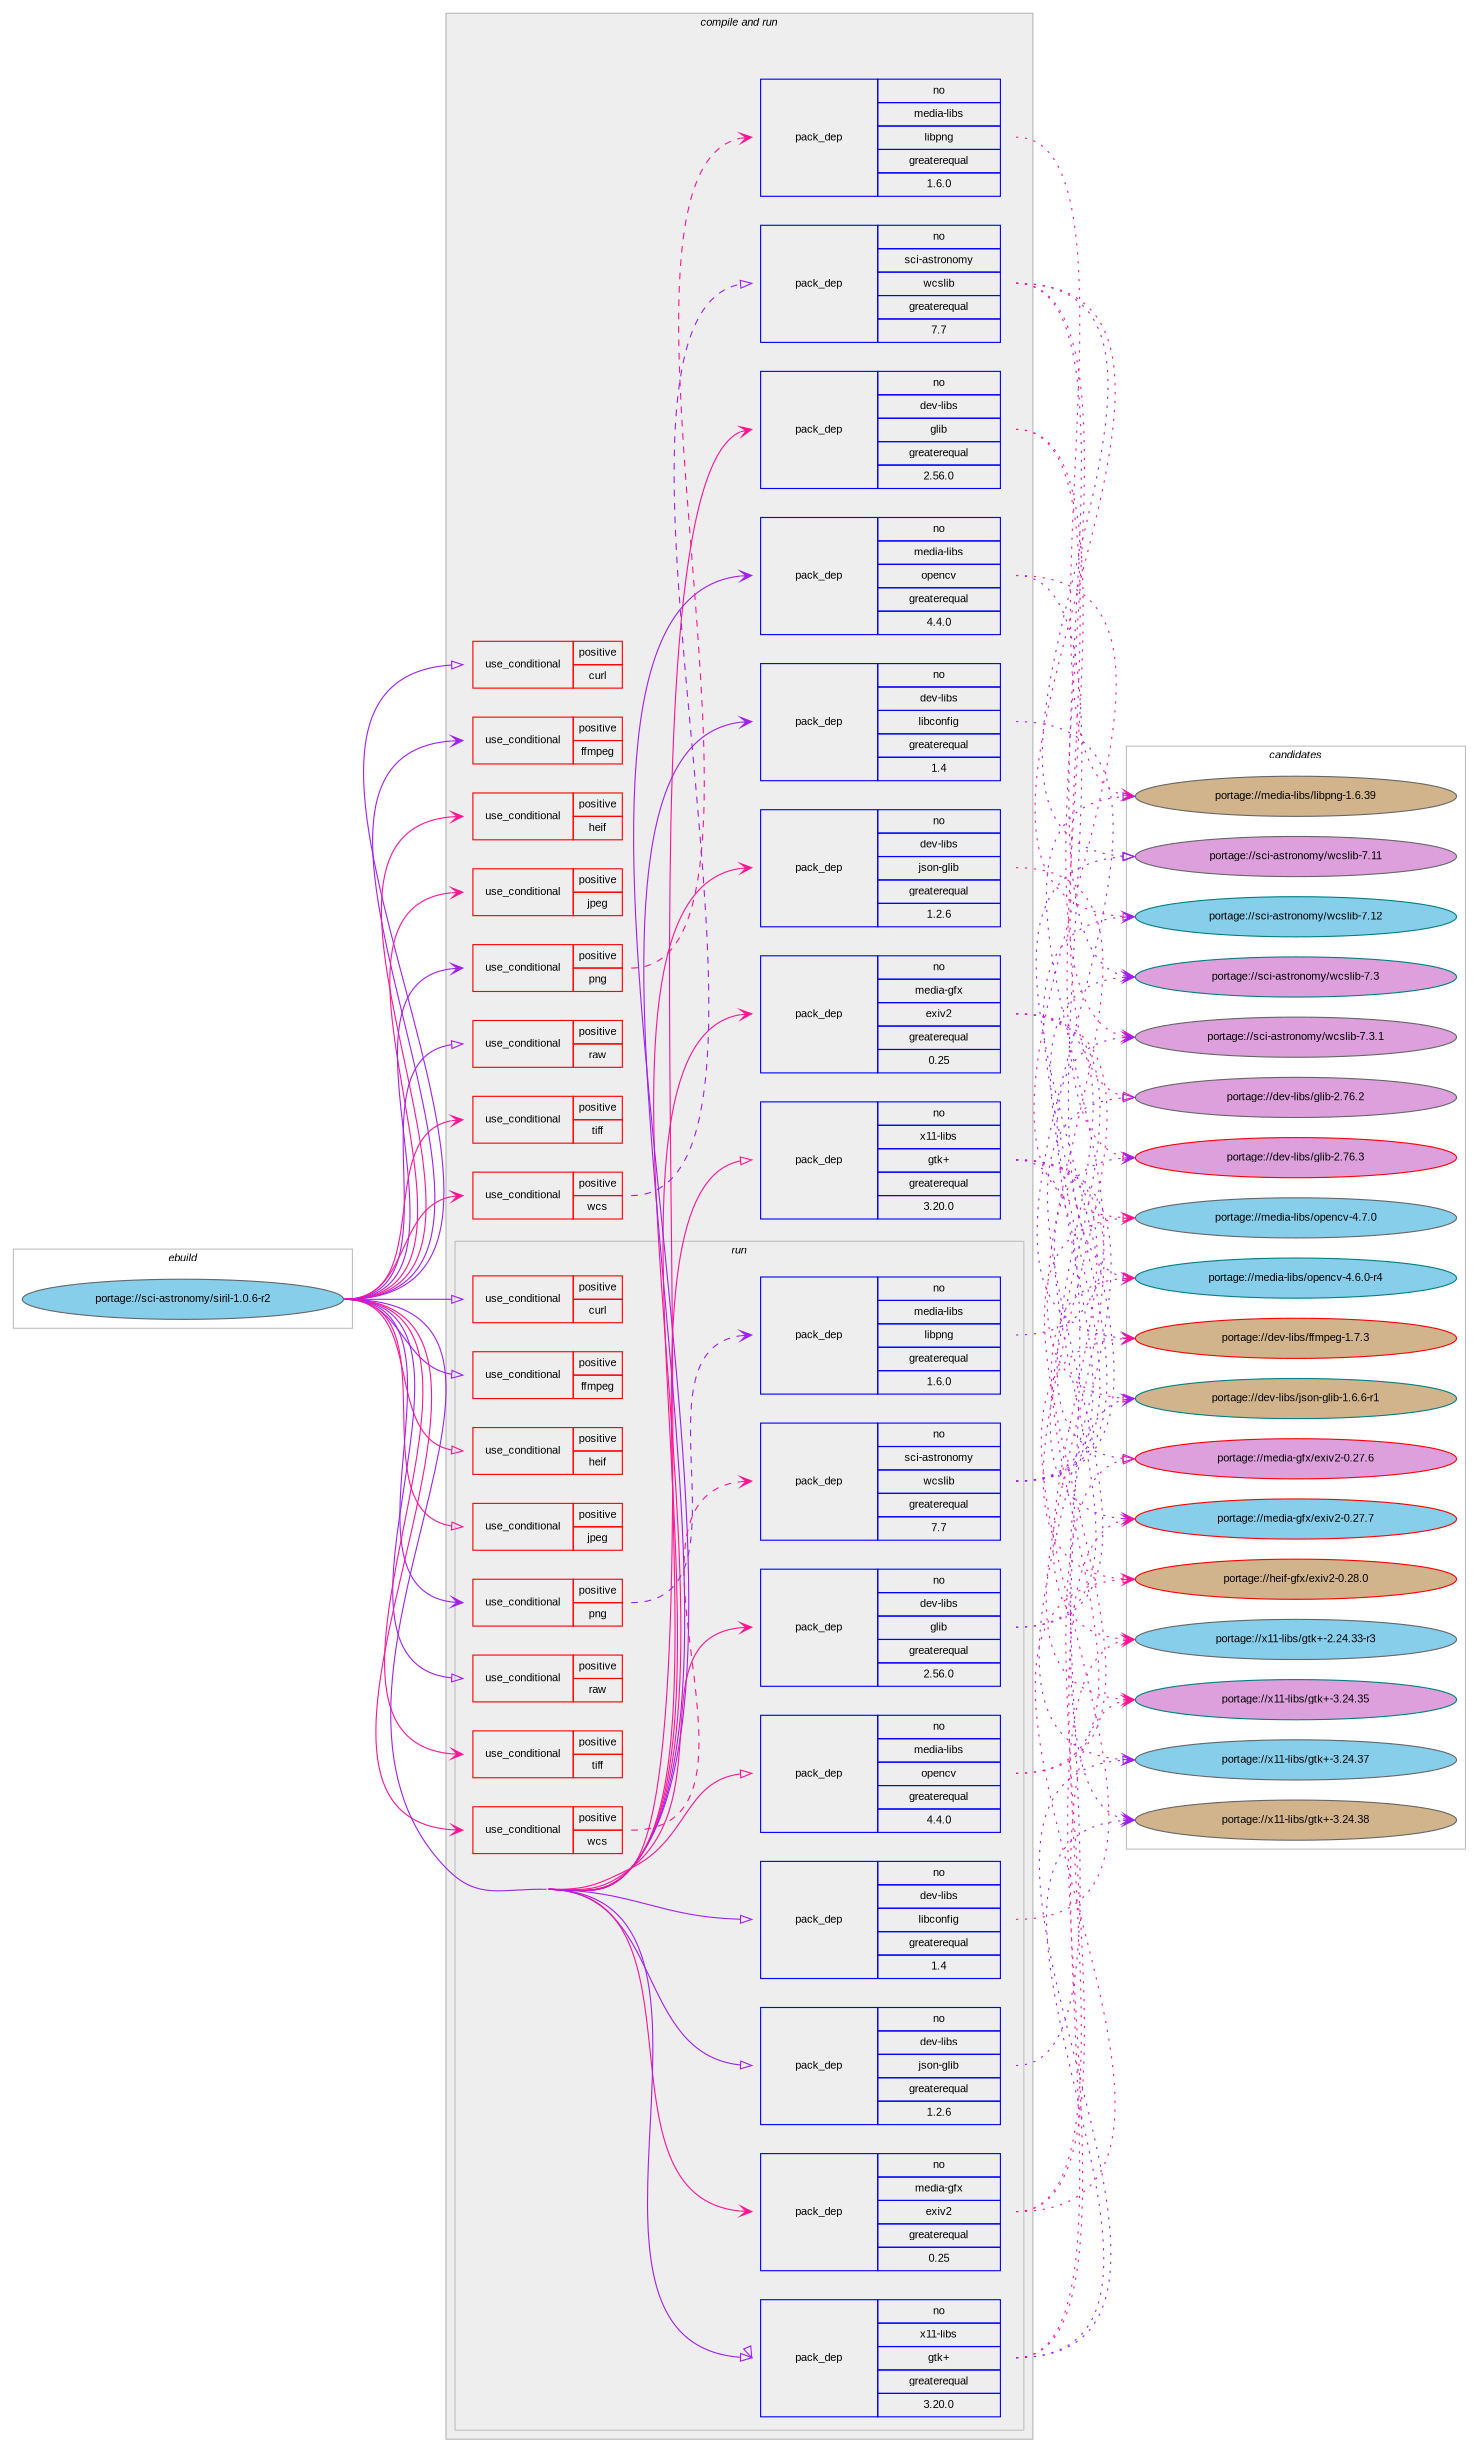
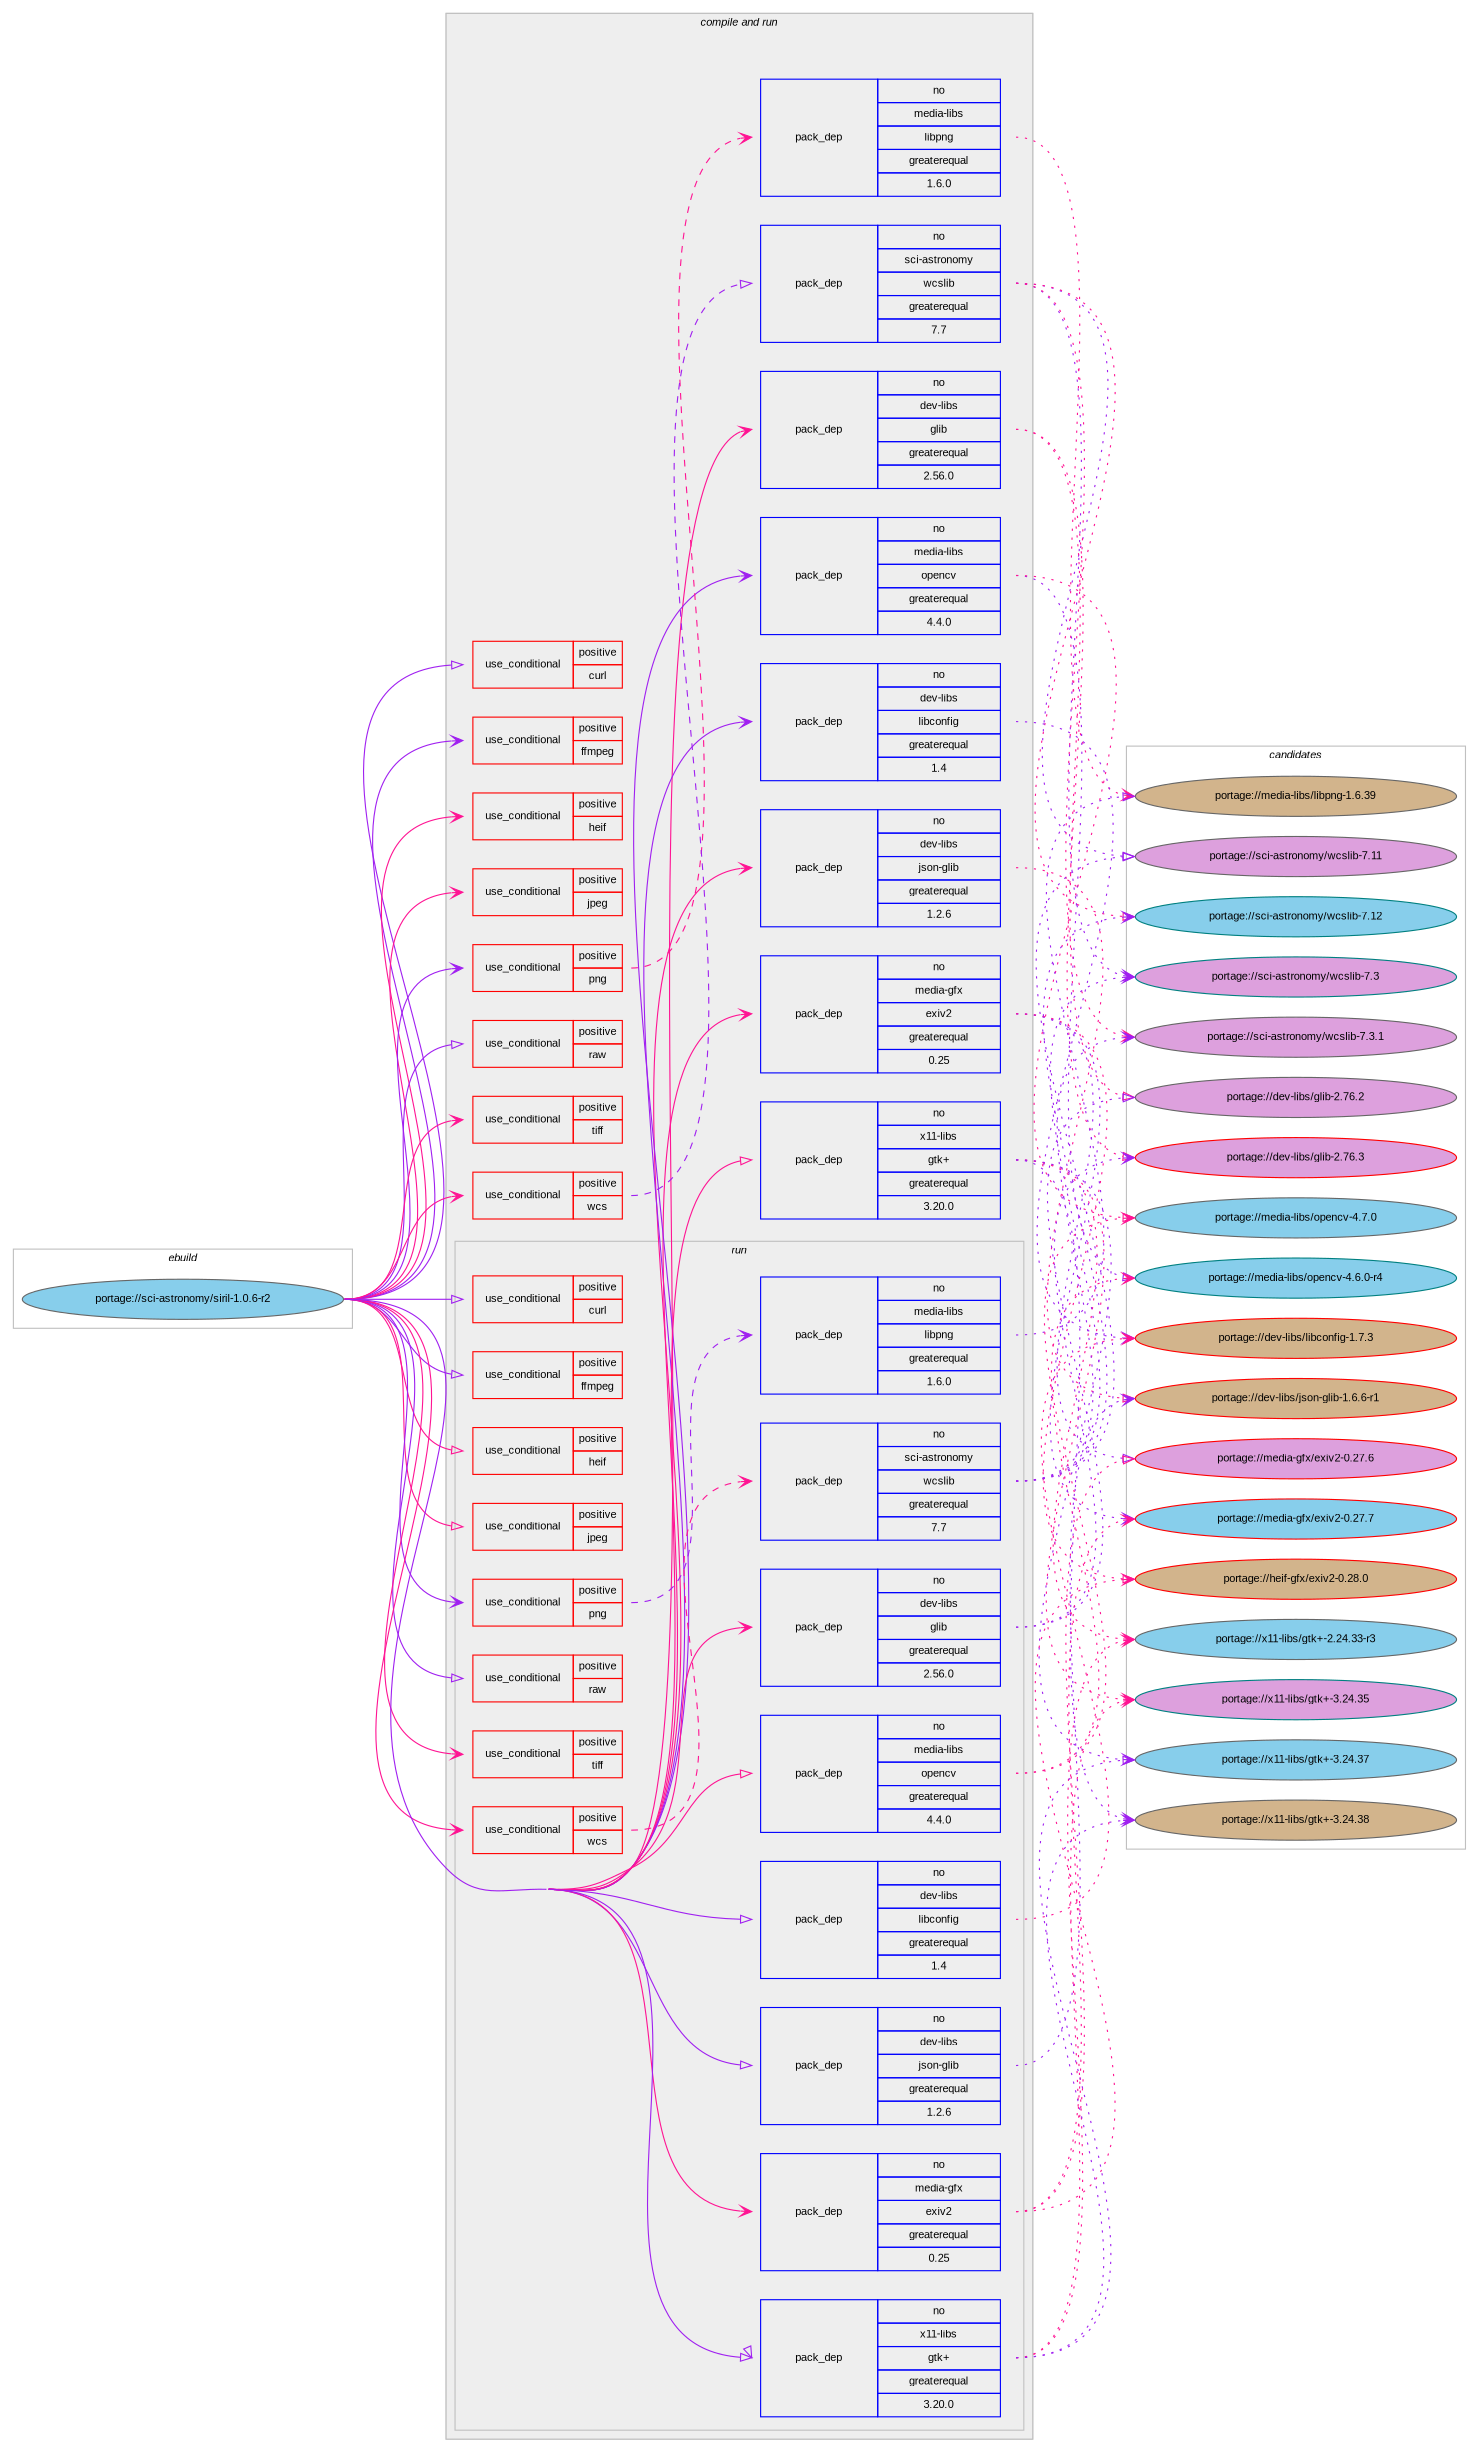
(1296, 1338) -> (1296, 1338)
(1296, 1399) -> (1296, 1399)
